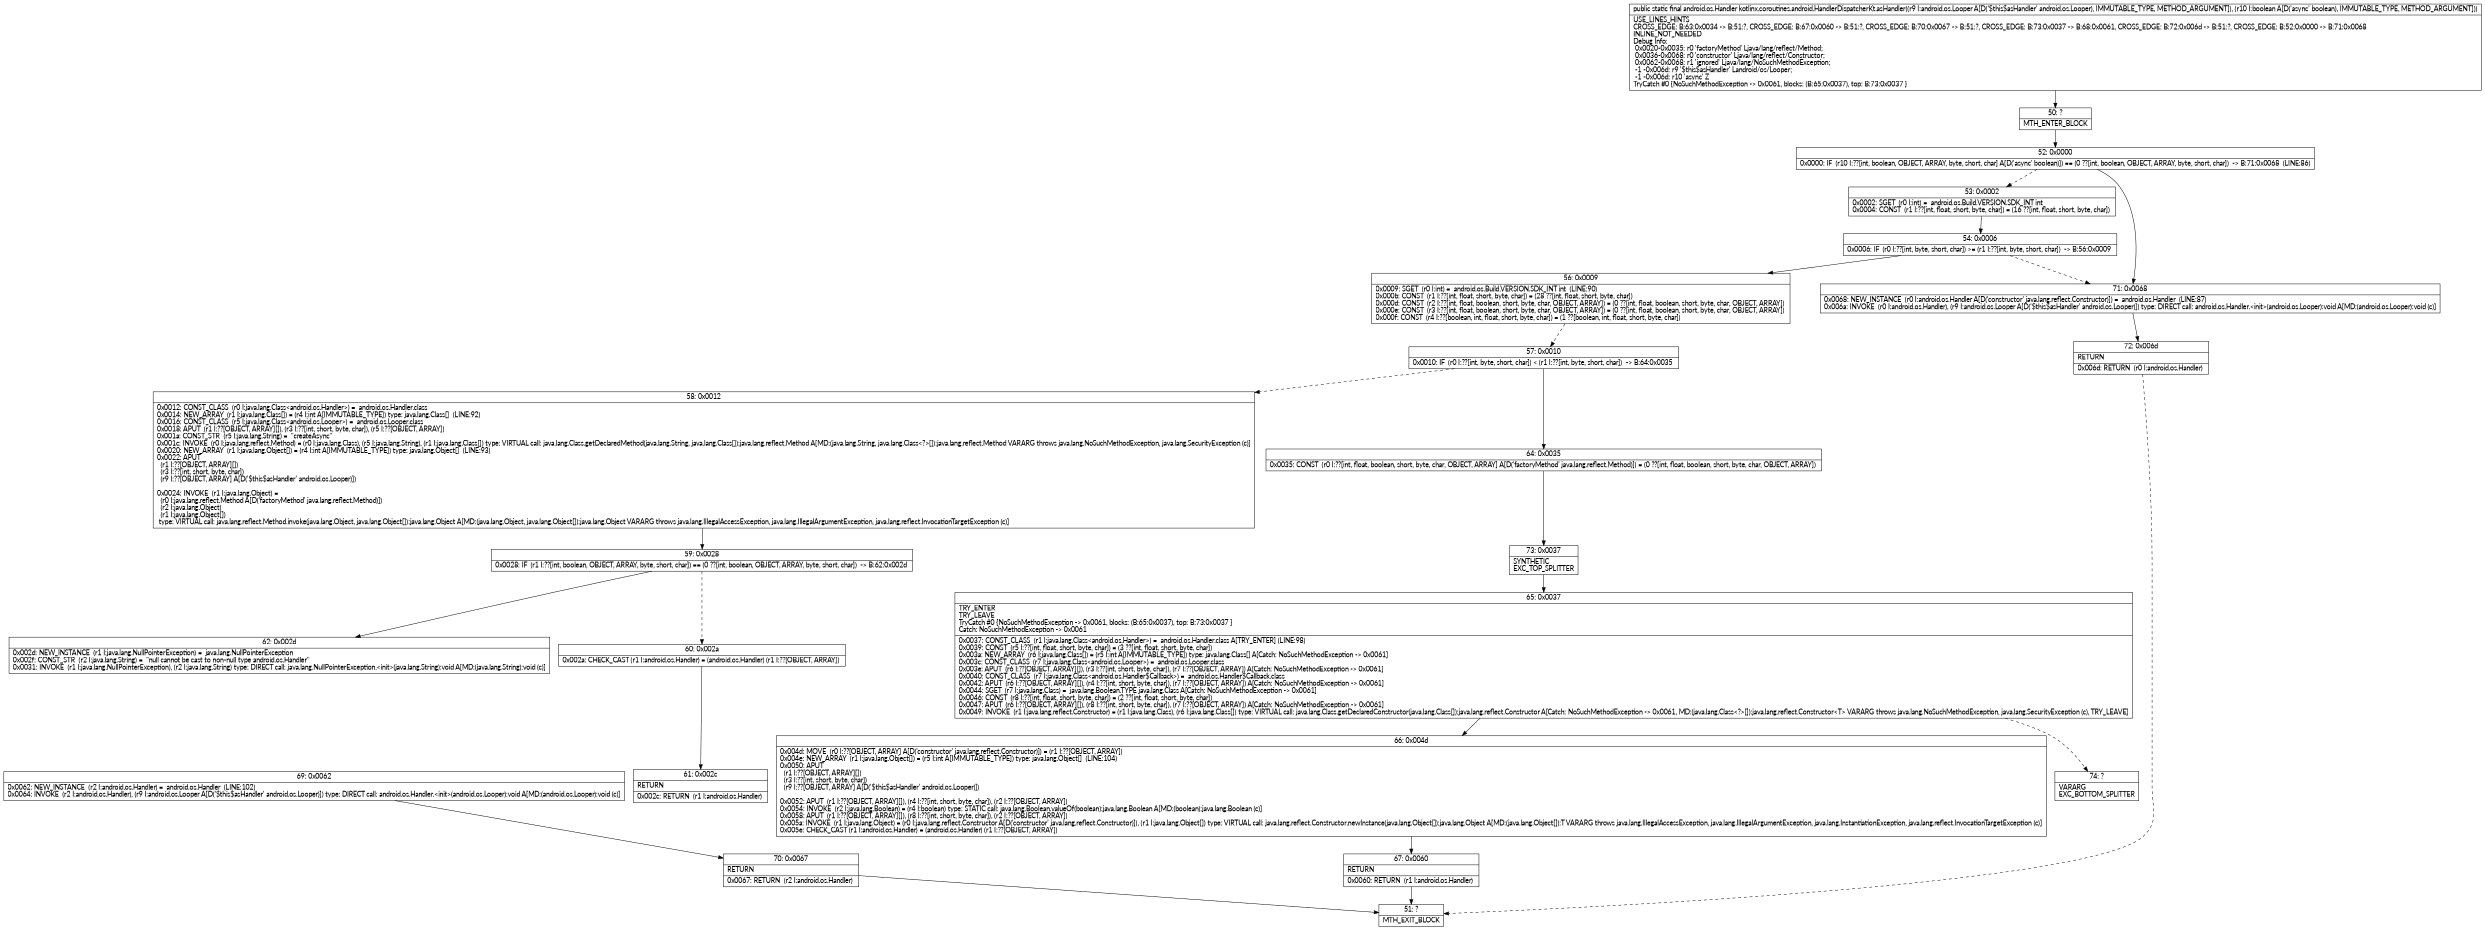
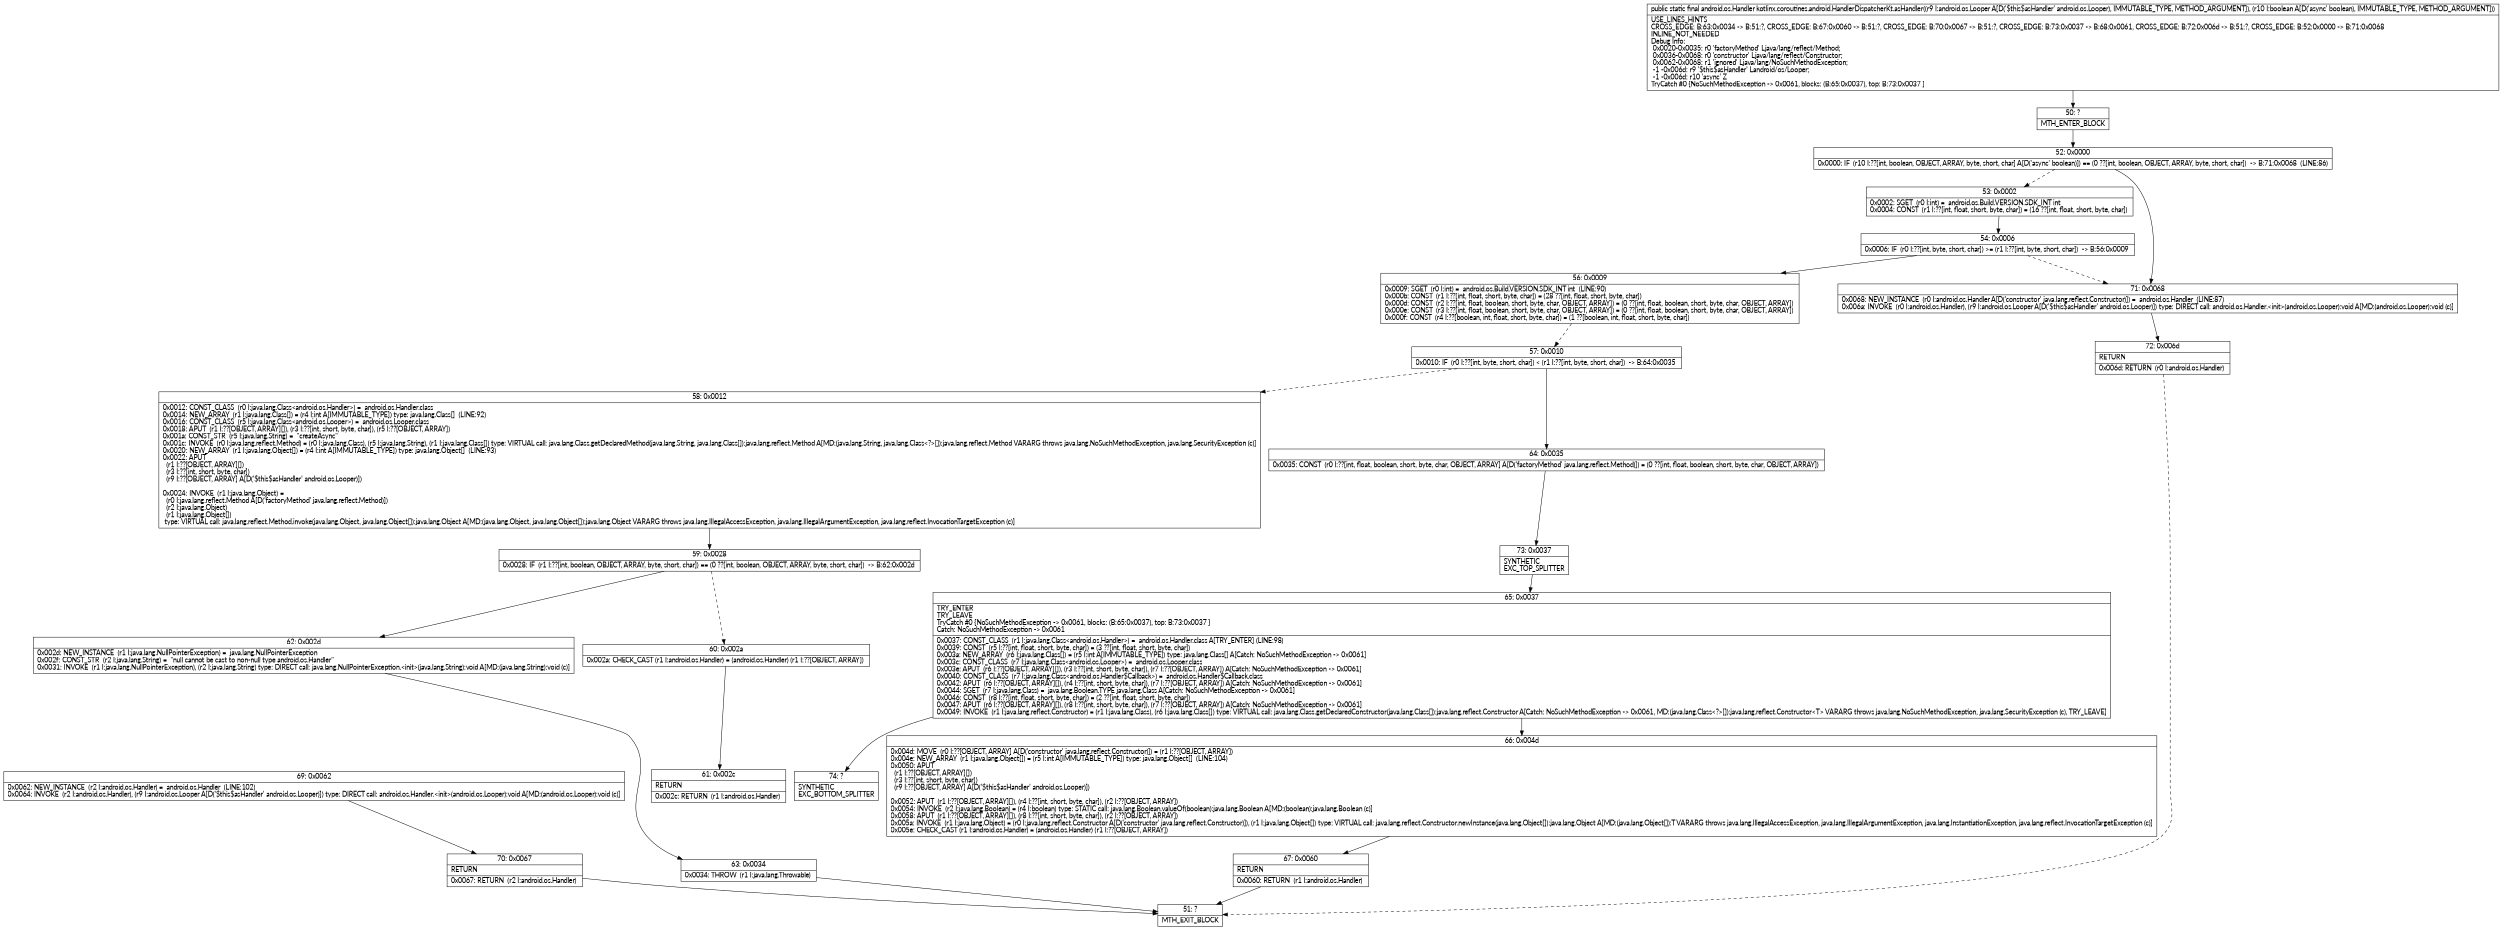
(2050, 735) -> (885, 734)
(2073, 788) -> (816, 788)
none -> (749, 870)
